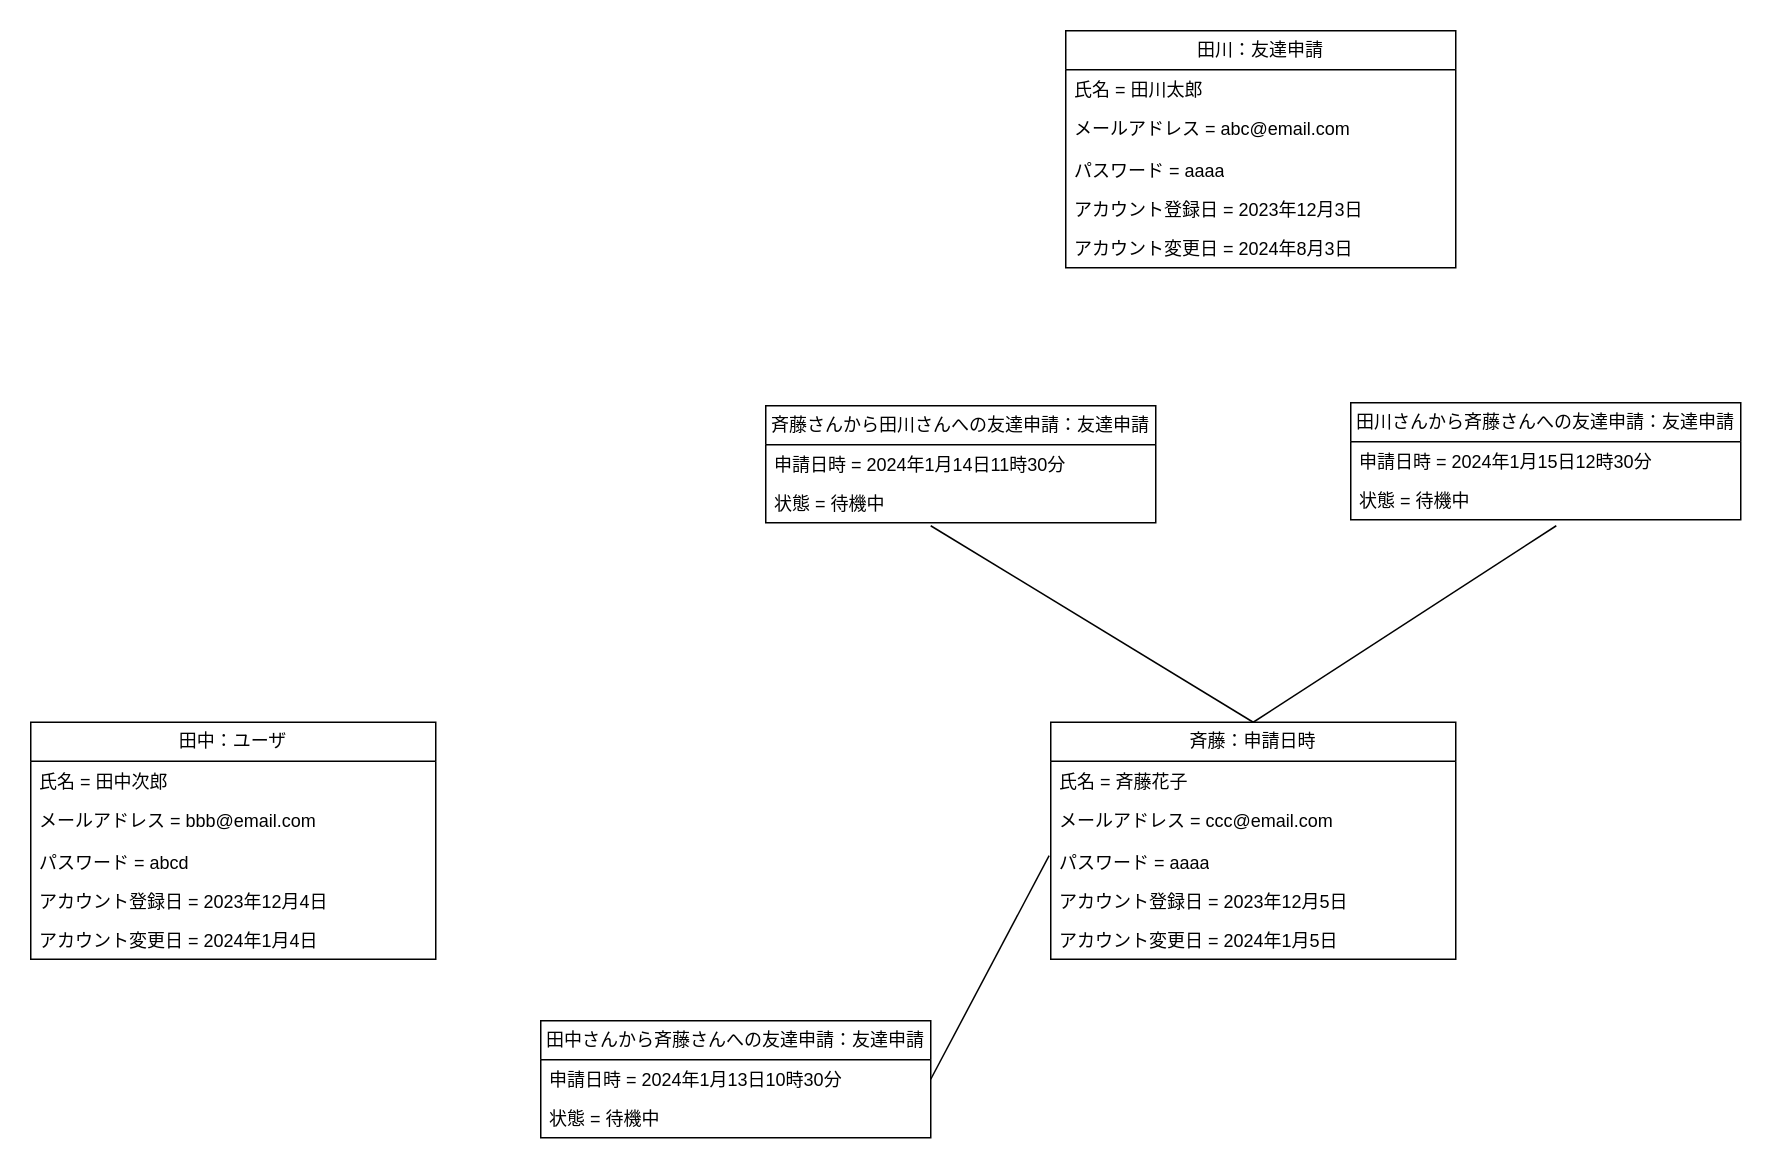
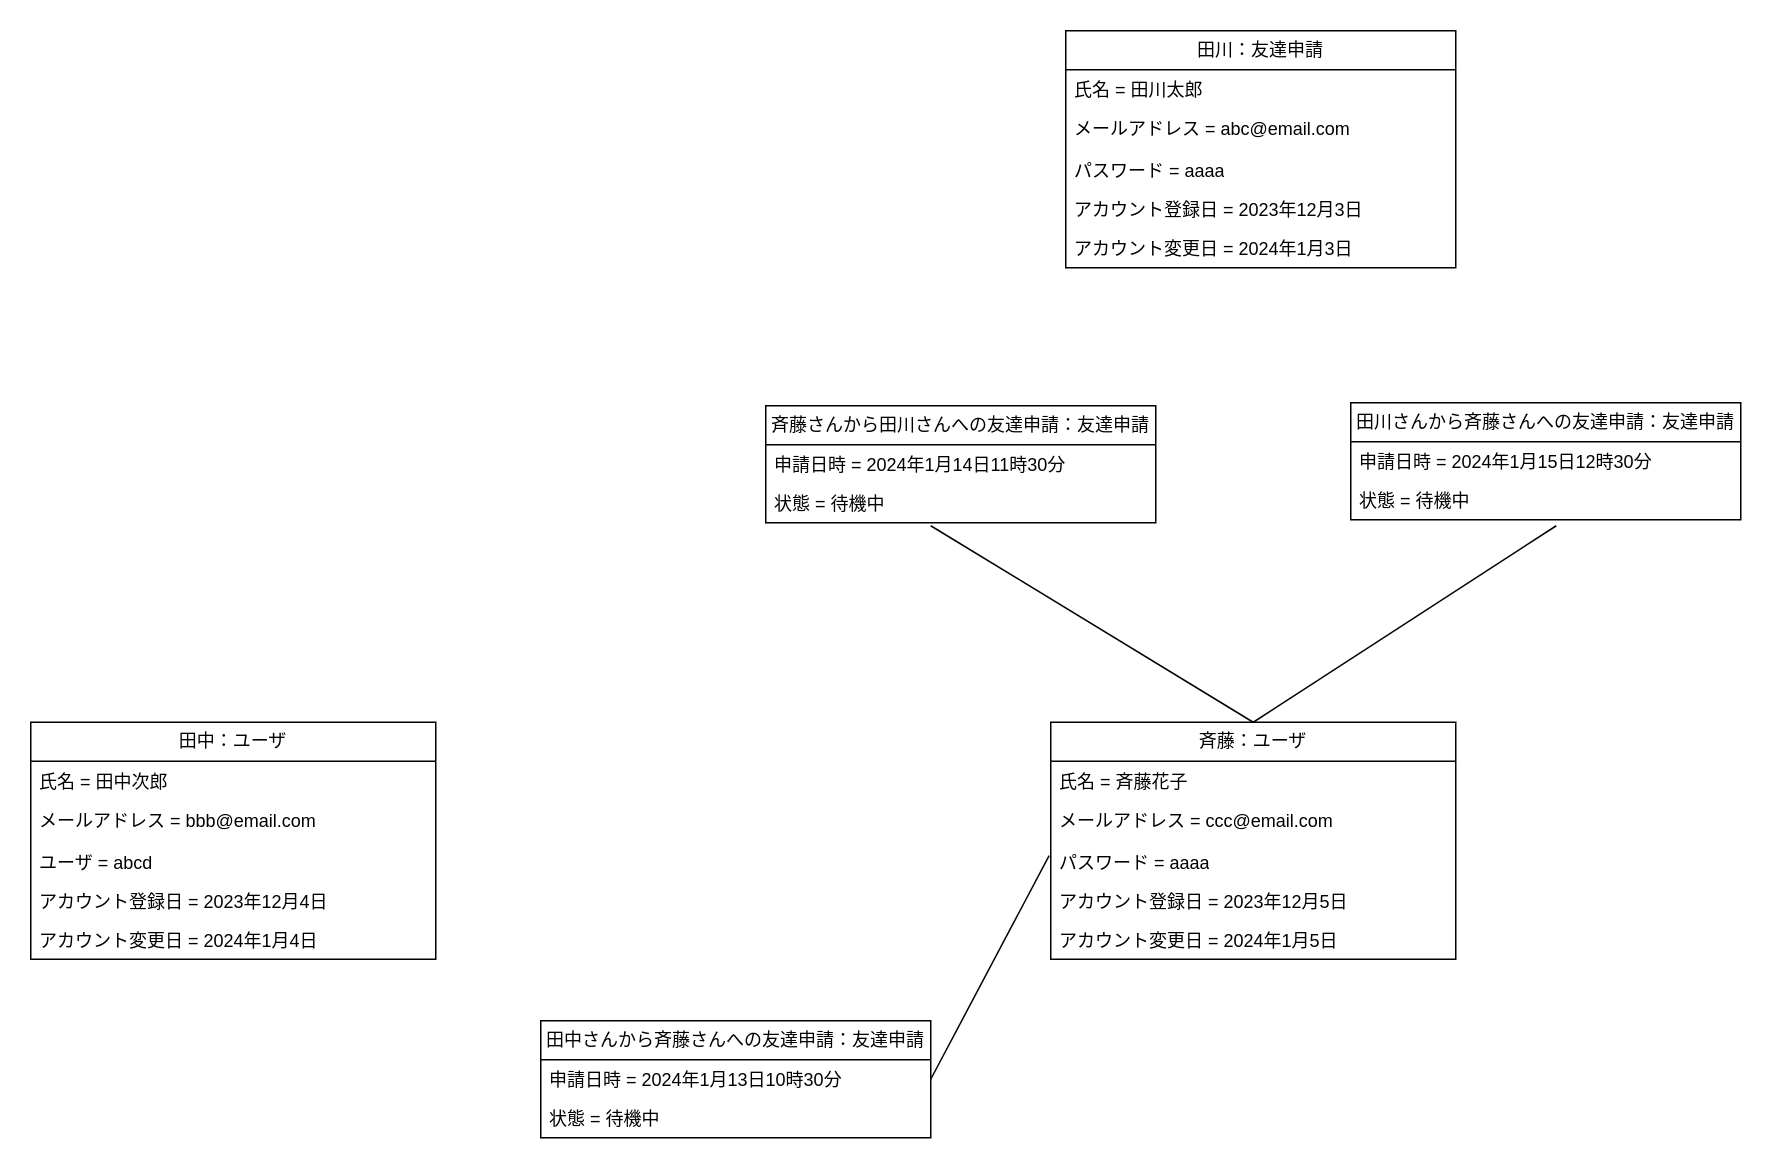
(1214, 250) -> (1214, 250)
(1253, 742) -> (1253, 742)
(115, 864) -> (97, 864)
